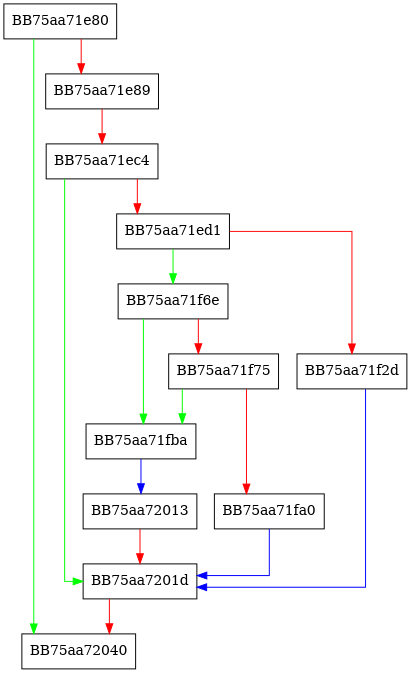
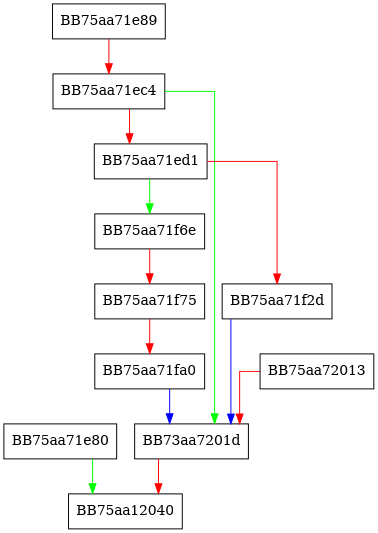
(81, 51) -> none
(141, 441) -> none
(140, 581) -> (192, 441)
(79, 651) -> (125, 511)
